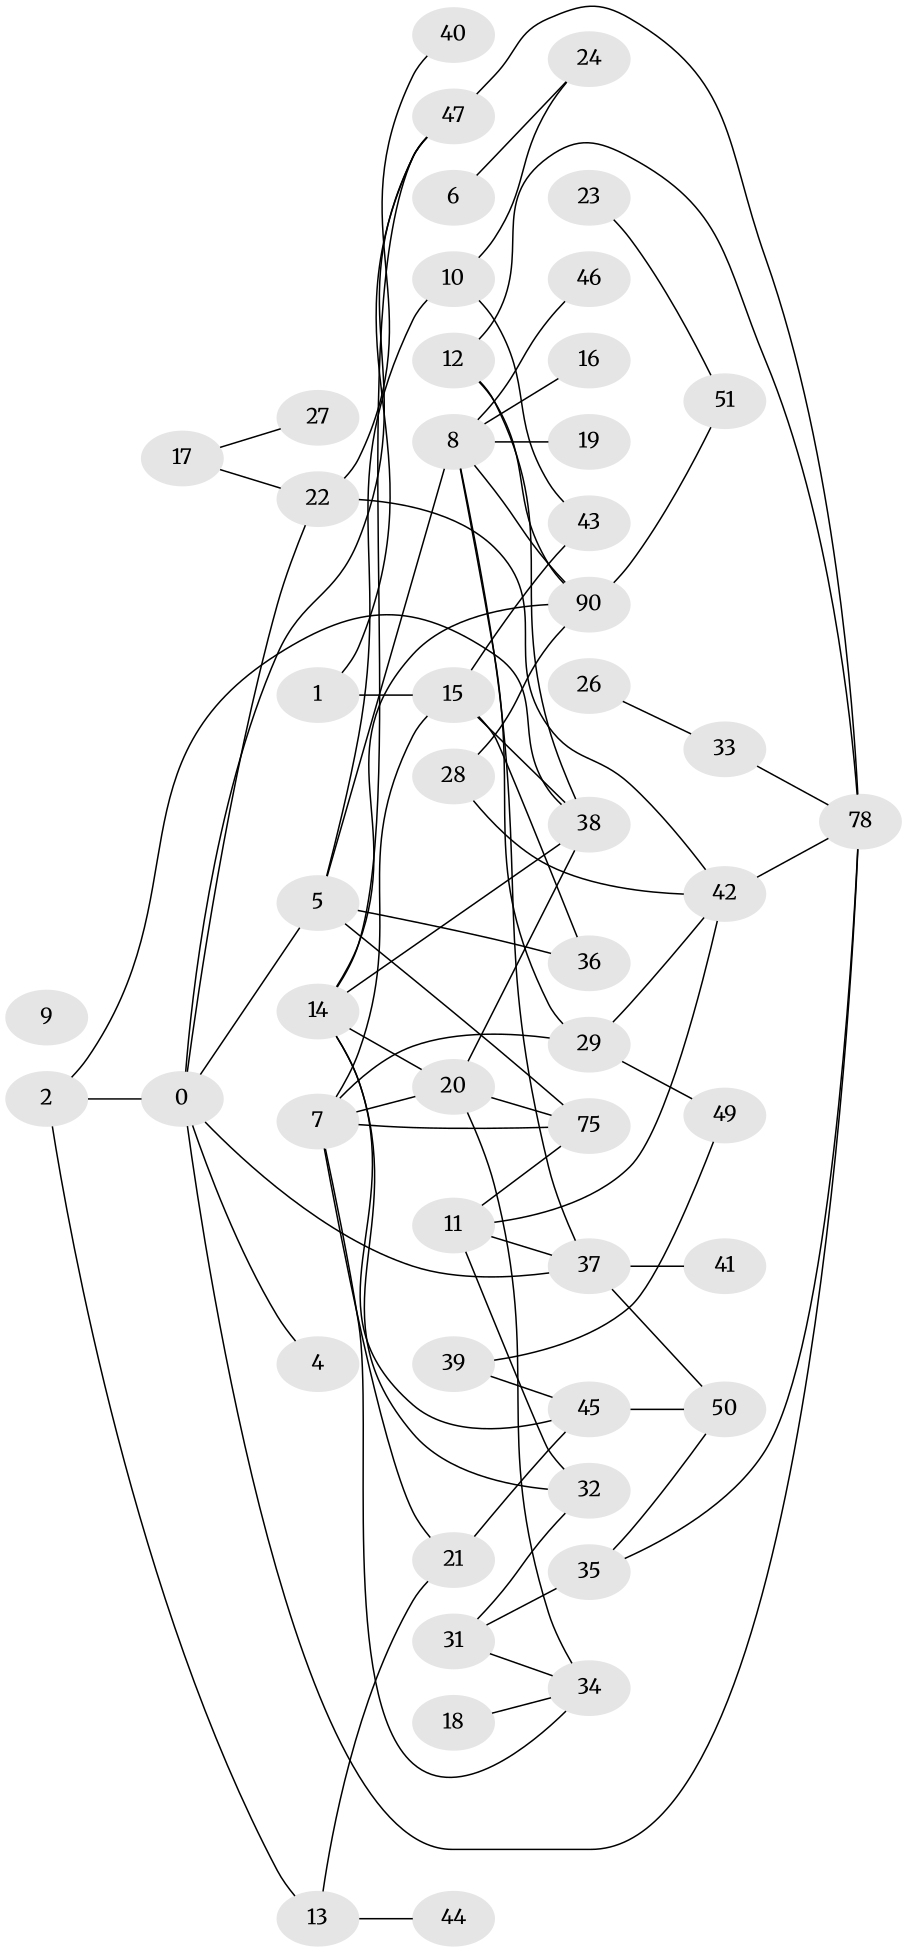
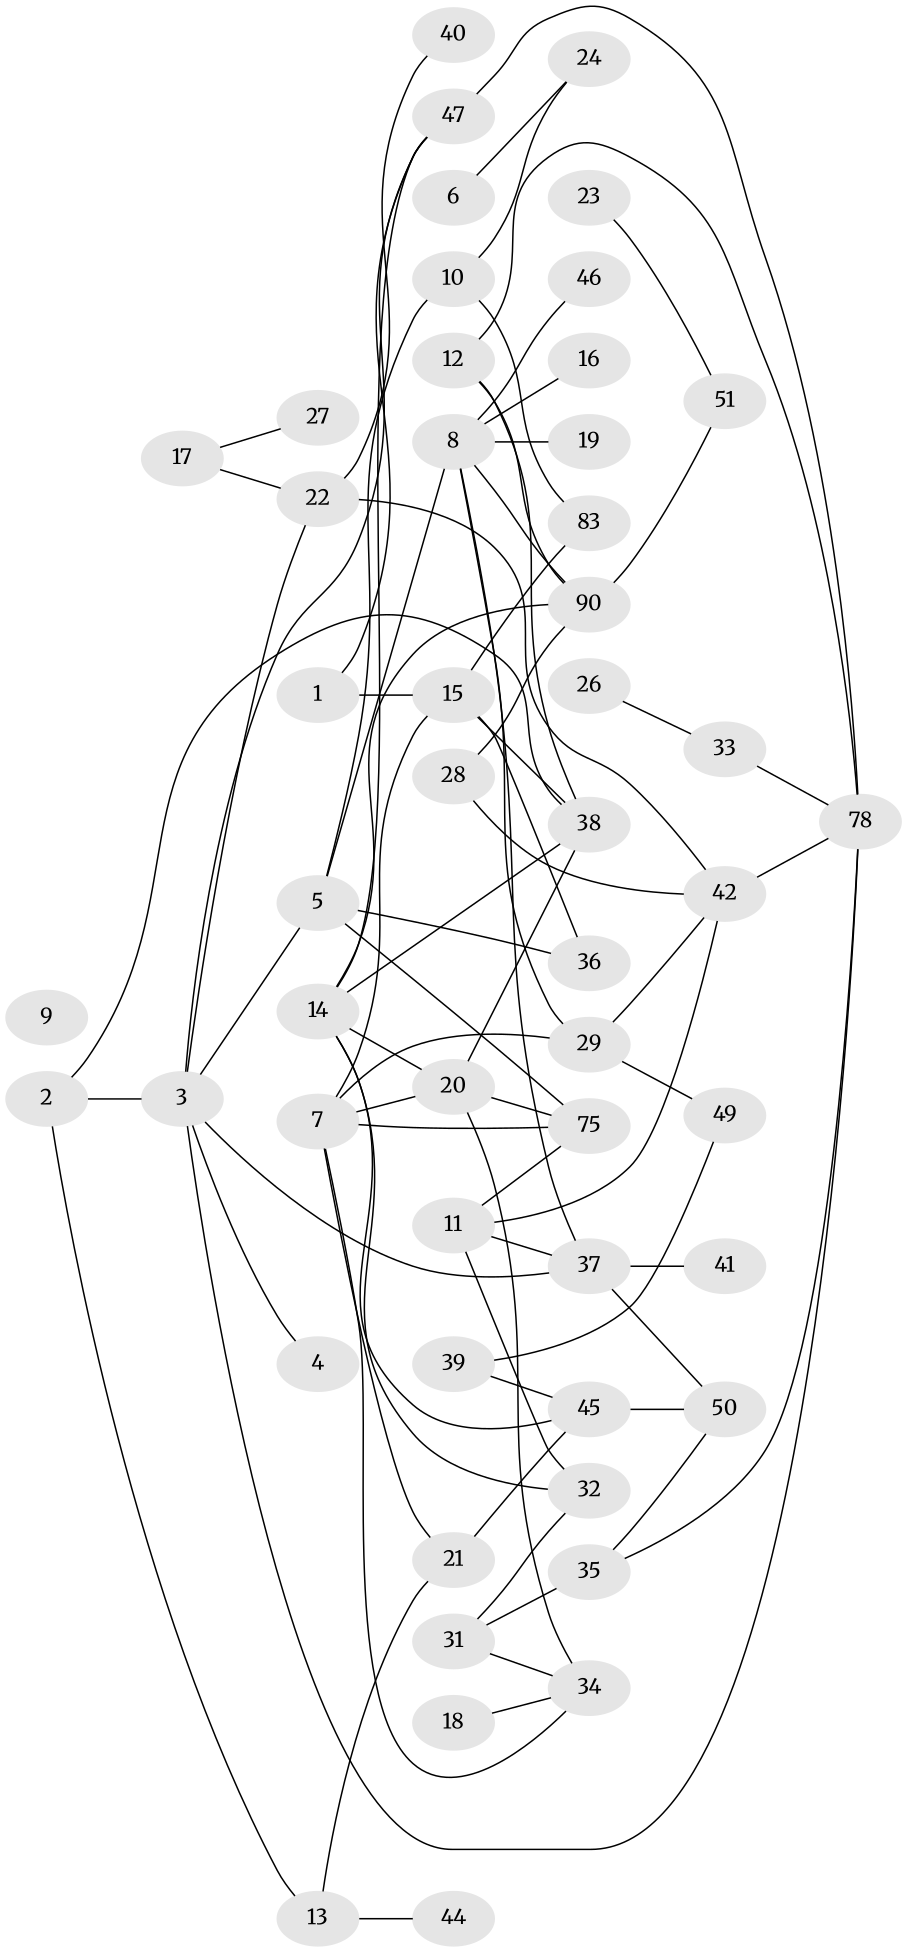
(589, 523) -> (589, 523)
(182, 1099) -> (182, 1099)
